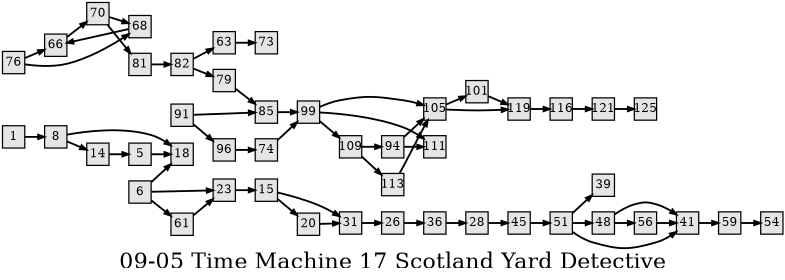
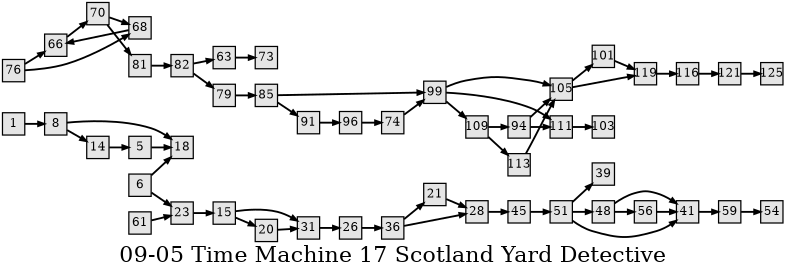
(221, 114) -> (285, 107)
none -> (603, 127)
none -> (435, 195)
(159, 206) -> none
